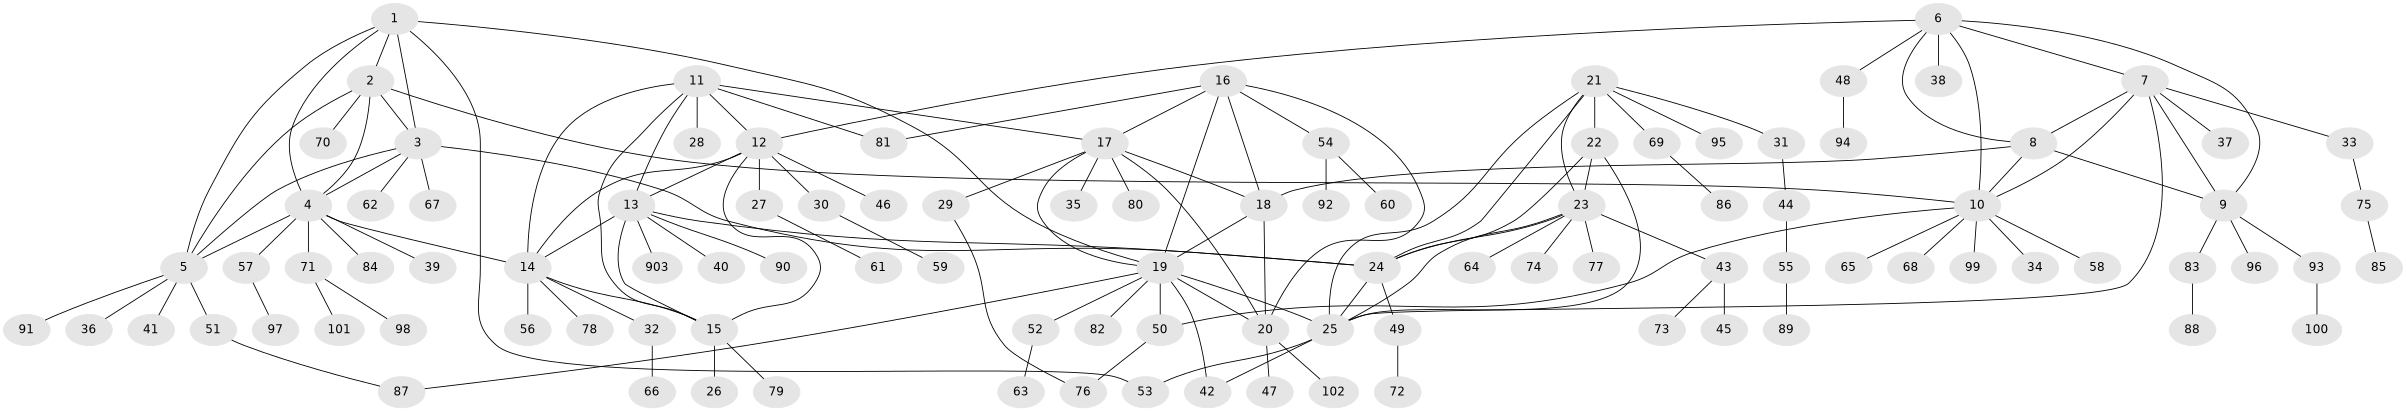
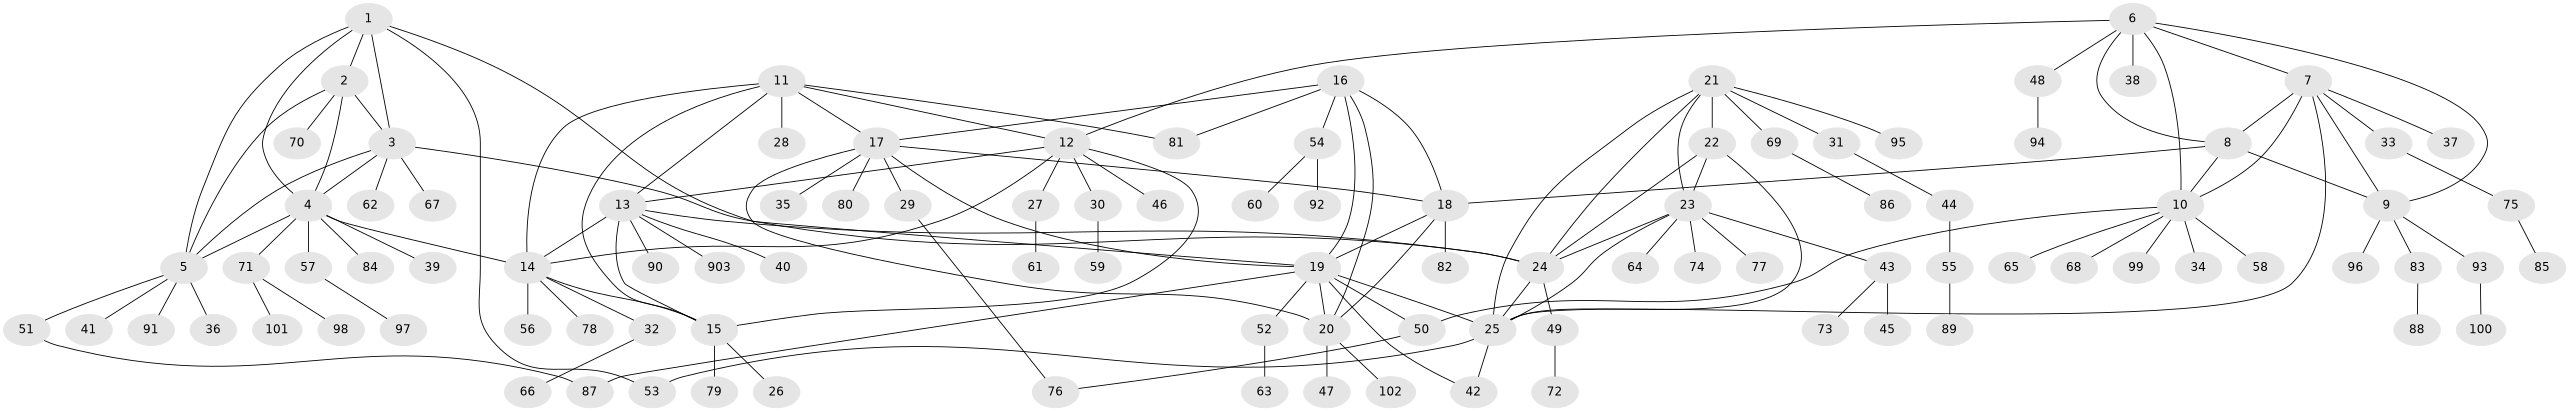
(1168, 182) -> none
(1129, 299) -> (1445, 237)
